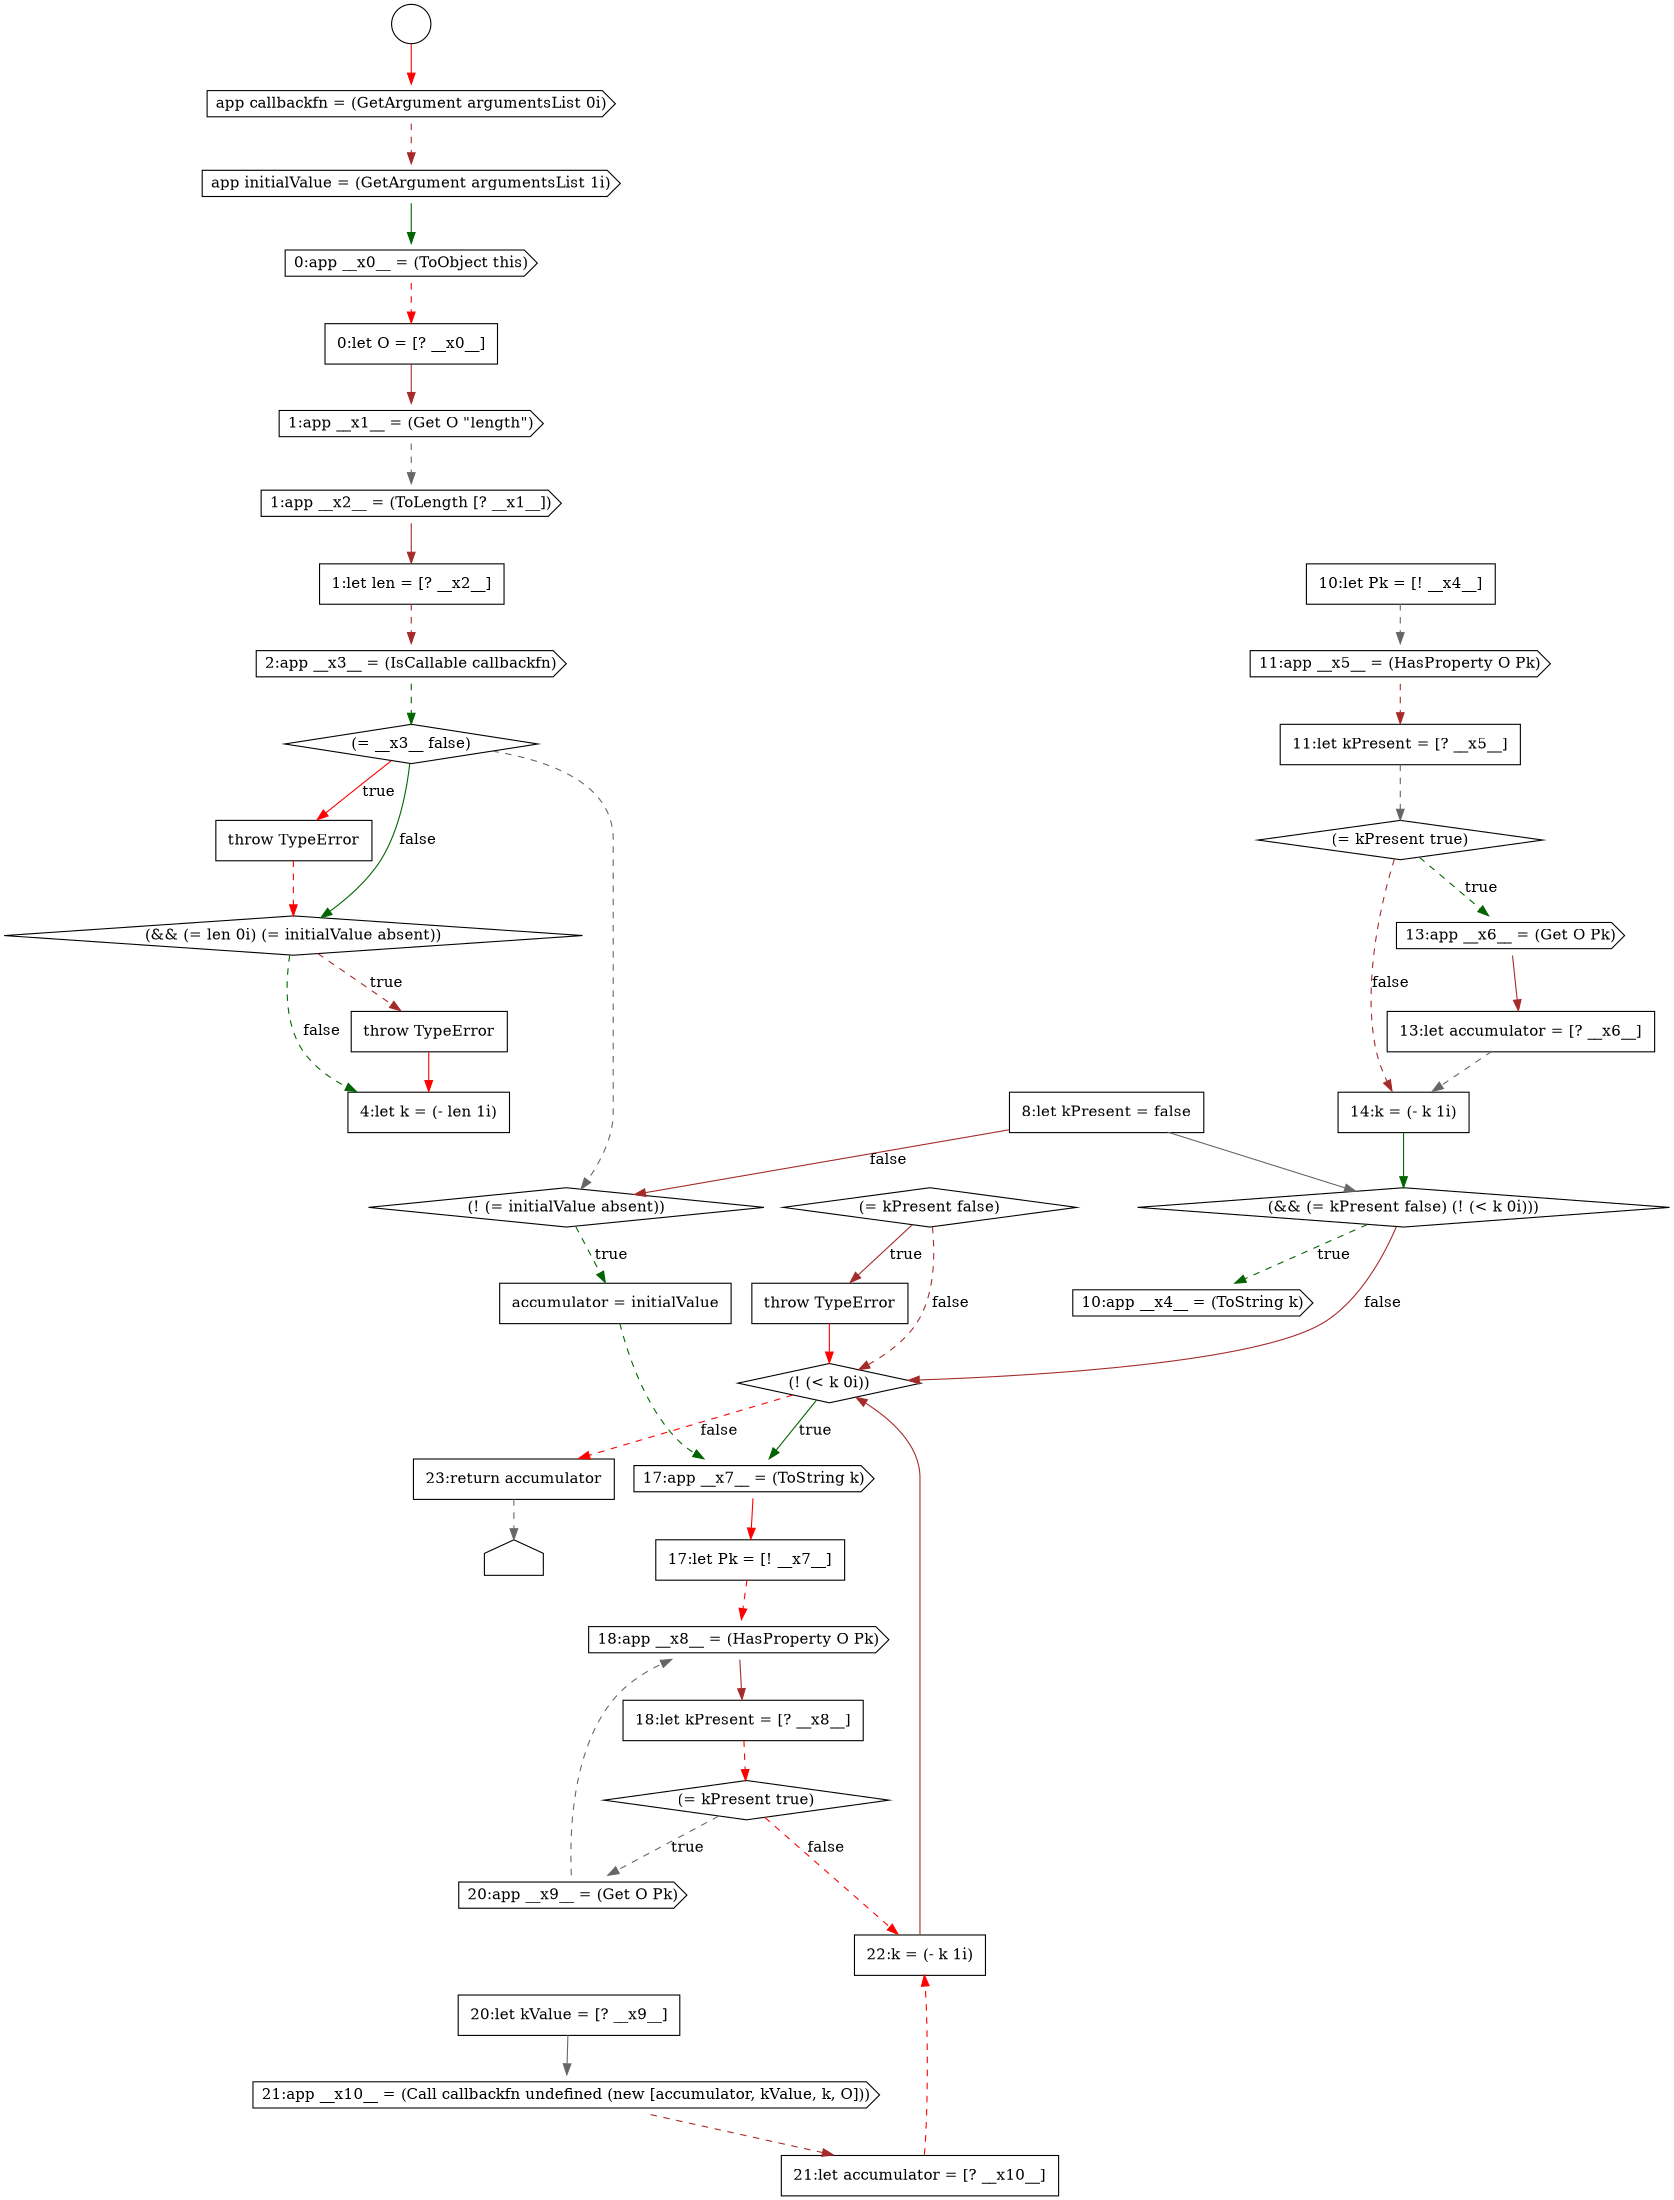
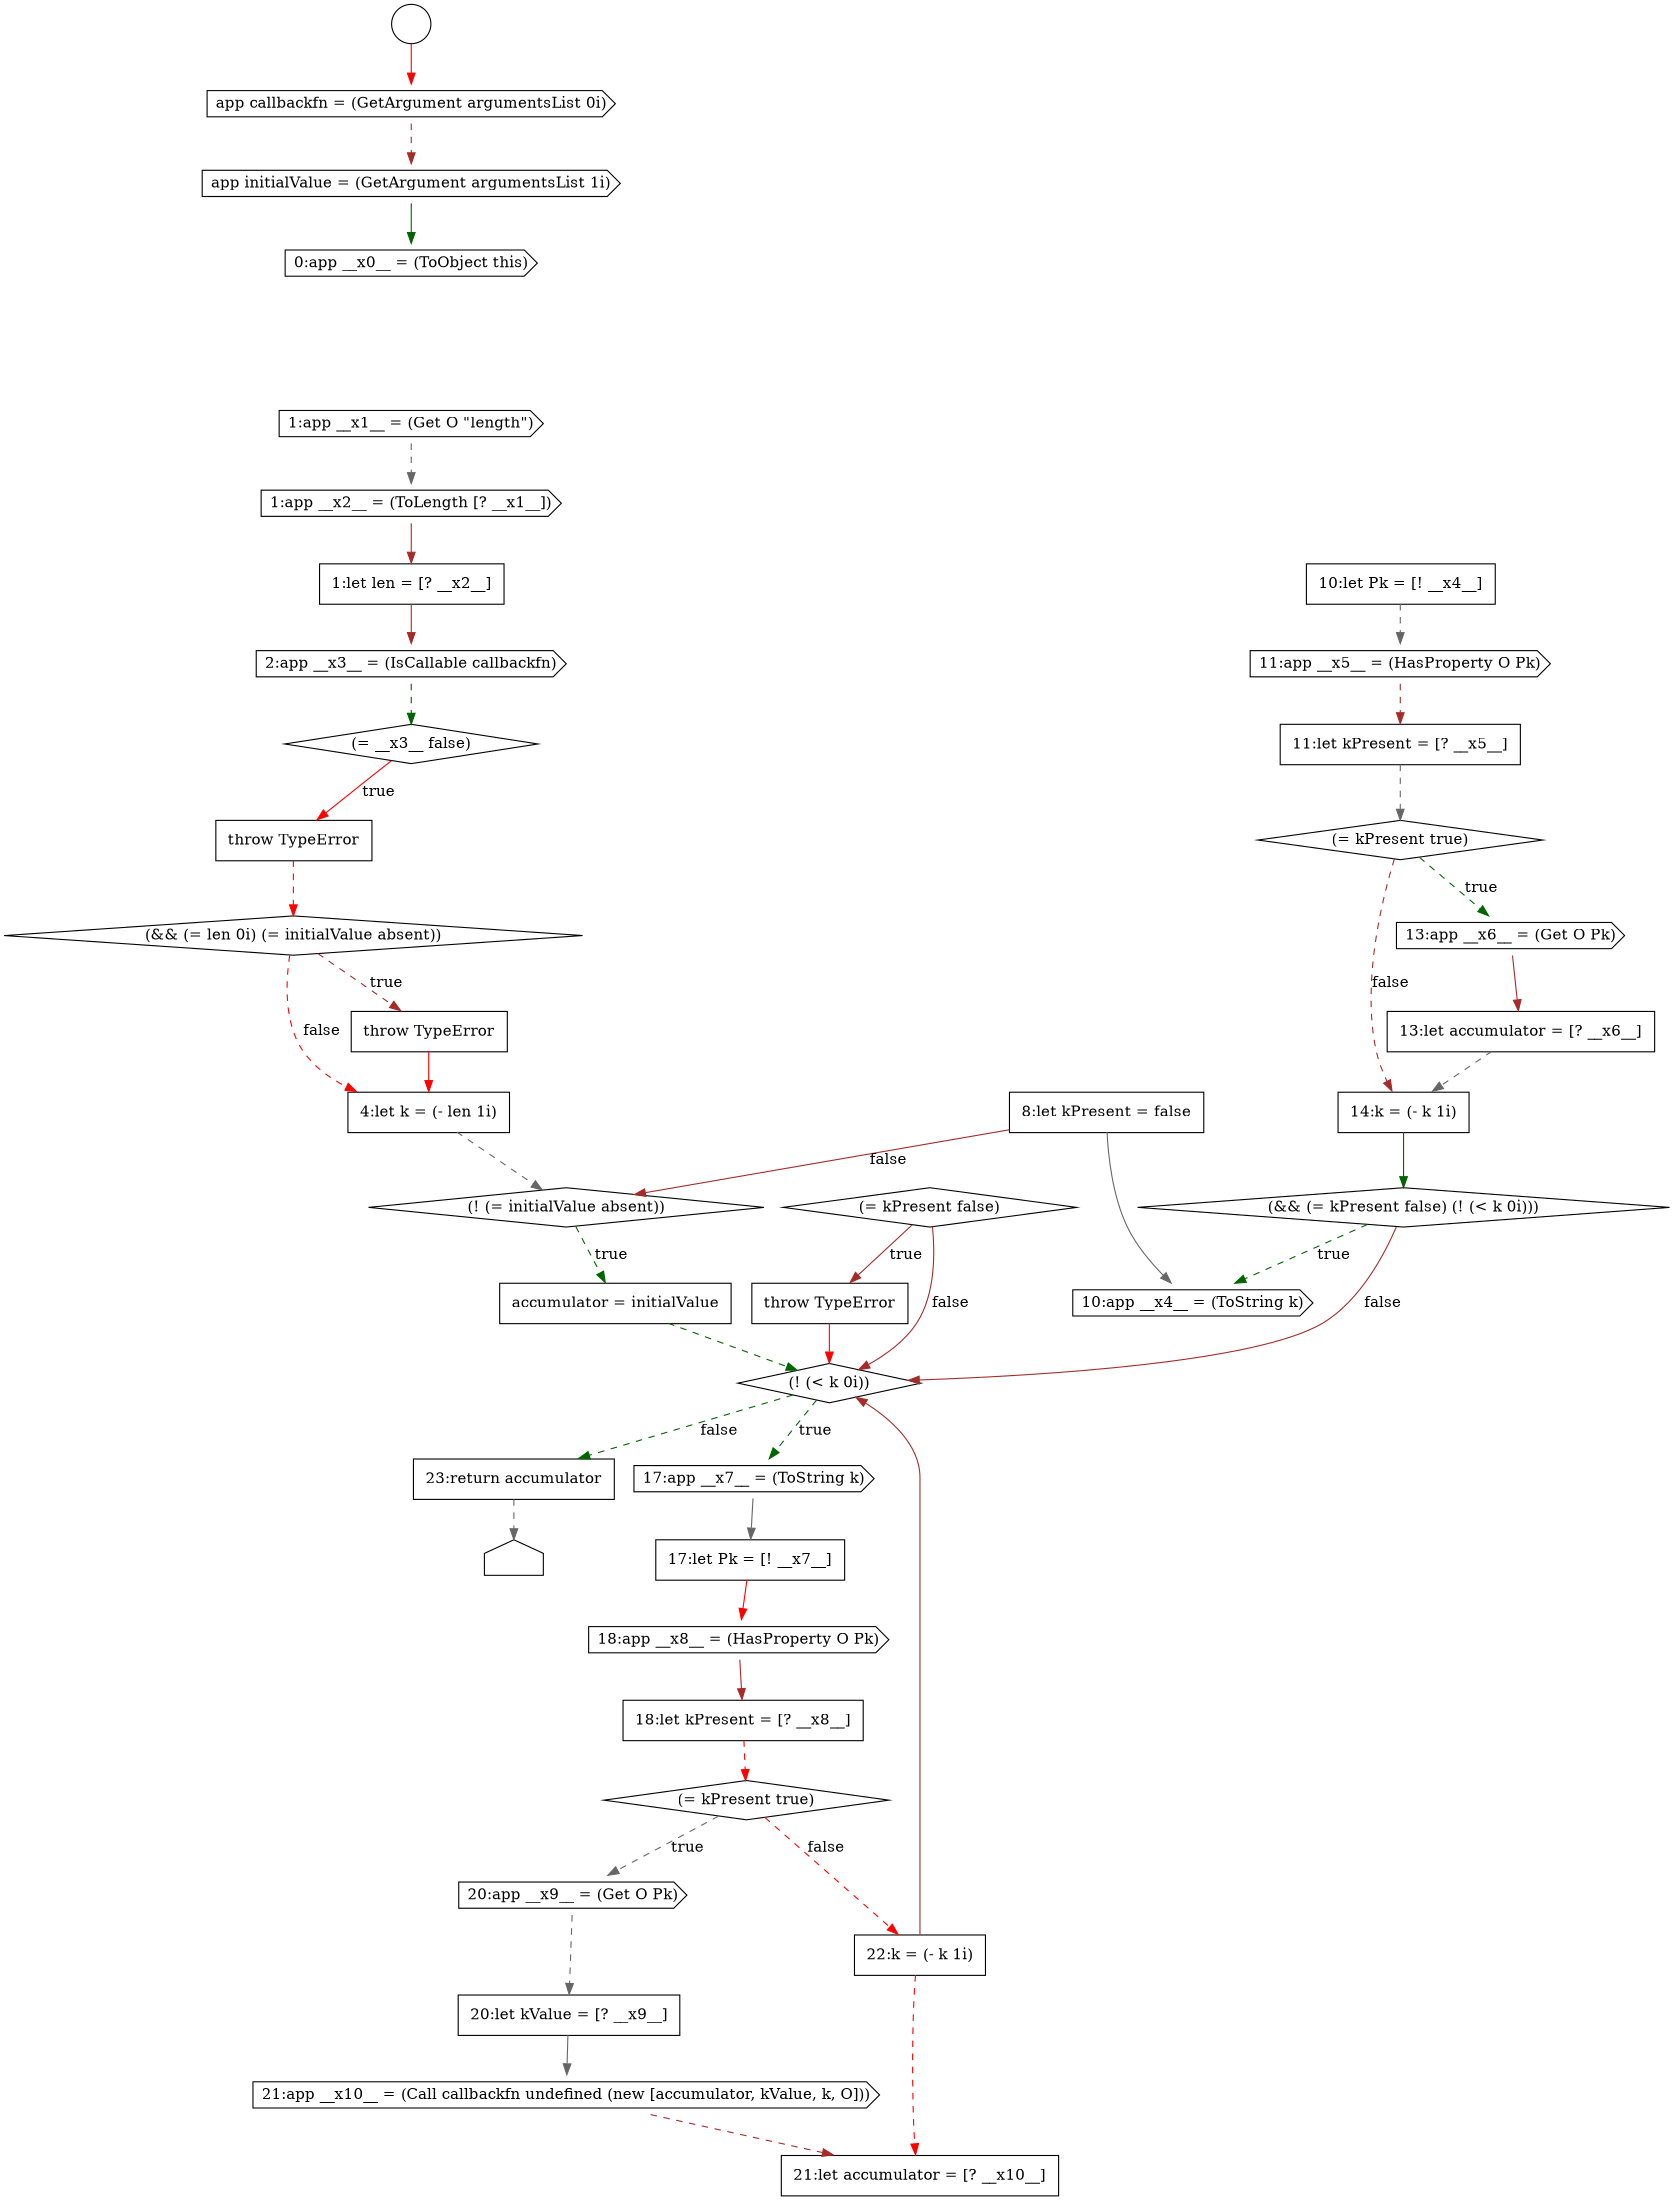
(411, 343) -> none
(411, 618) -> (411, 618)
(388, 847) -> none
(613, 931) -> (495, 1158)
(294, 1032) -> (294, 1032)
(1256, 1160) -> (1120, 1210)
(925, 1307) -> (925, 1307)
(646, 1395) -> (727, 1345)
(691, 1425) -> (691, 1425)
(796, 1425) -> (796, 1425)
(752, 1513) -> (752, 1513)
(745, 1594) -> (745, 1594)
(585, 1754) -> (571, 1949)
(927, 2070) -> (913, 2059)
